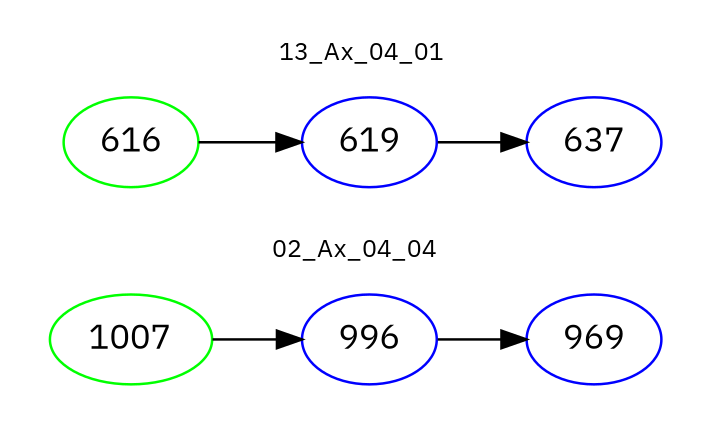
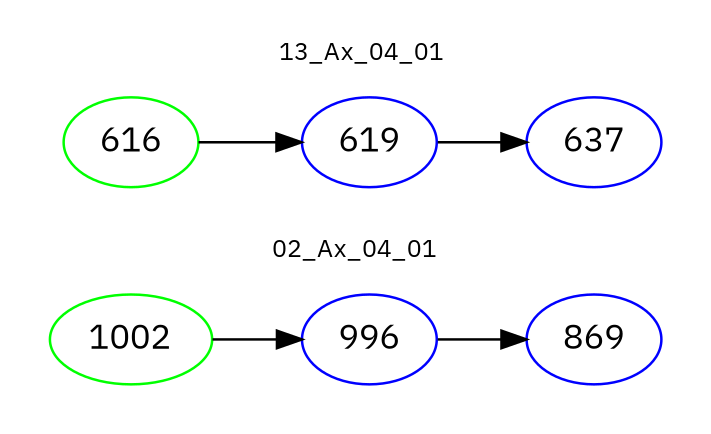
(356, 251) -> (356, 251)
(131, 339) -> (131, 339)
(594, 339) -> (594, 339)
